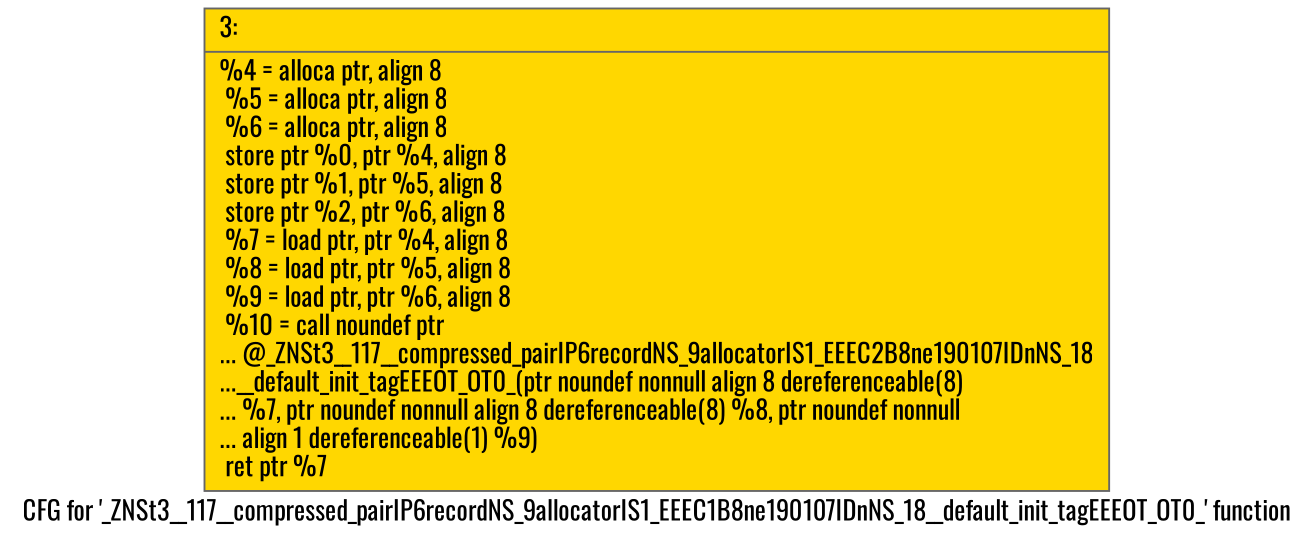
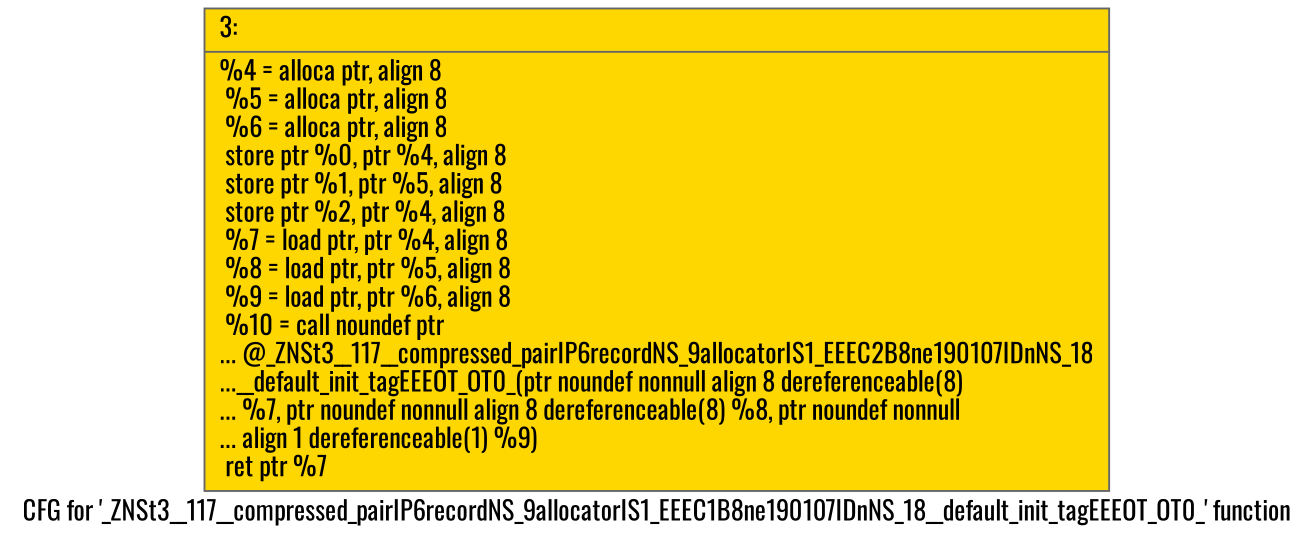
(363, 214) -> (363, 214)
